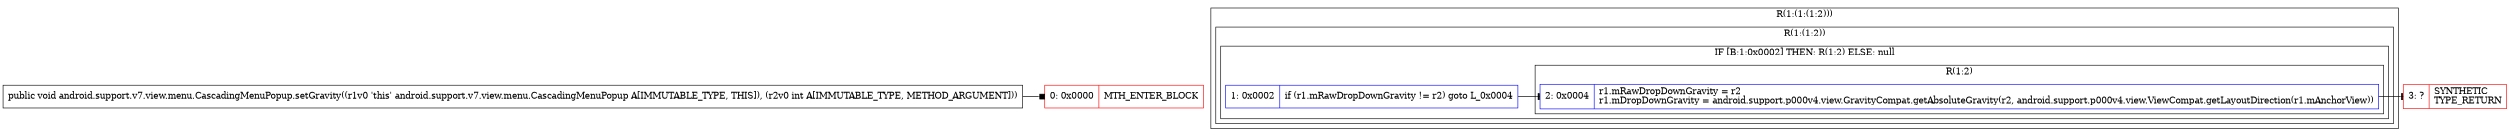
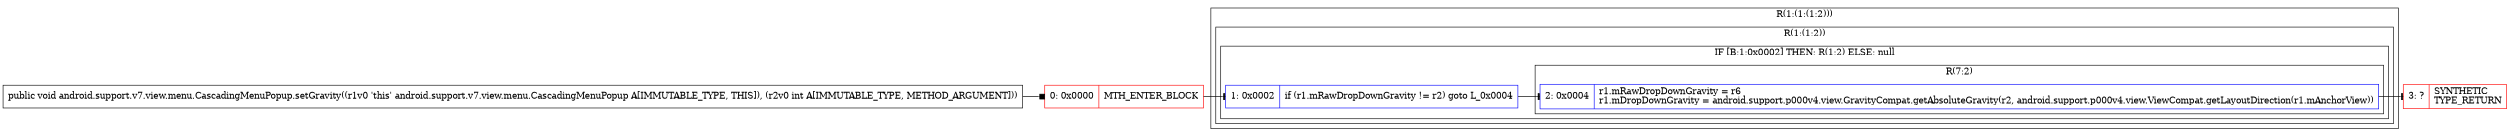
(1959, 72) -> (1959, 72)
(1670, 92) -> (1670, 92)
none -> (1213, 97)
